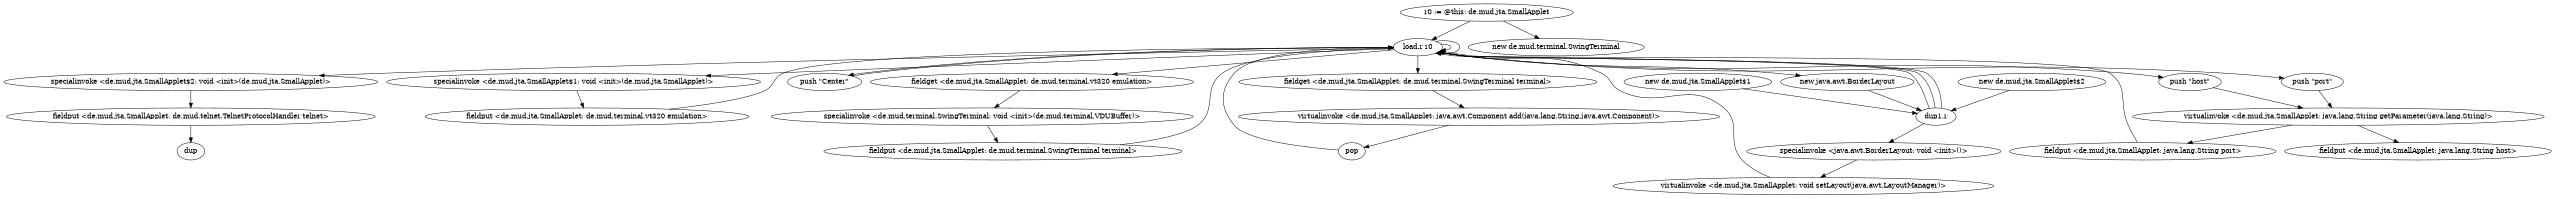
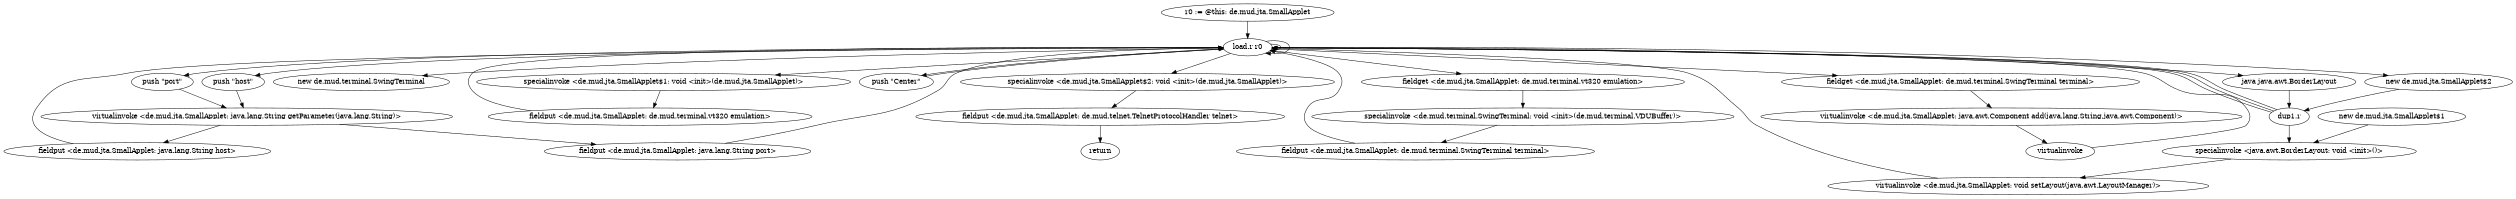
(1519, 29) -> (825, 57)
none -> (2050, 59)
none -> (309, 61)
(1847, 82) -> (2289, 82)
(1828, 101) -> (2343, 133)
(191, 151) -> (1100, 151)
(1352, 151) -> (2060, 151)
